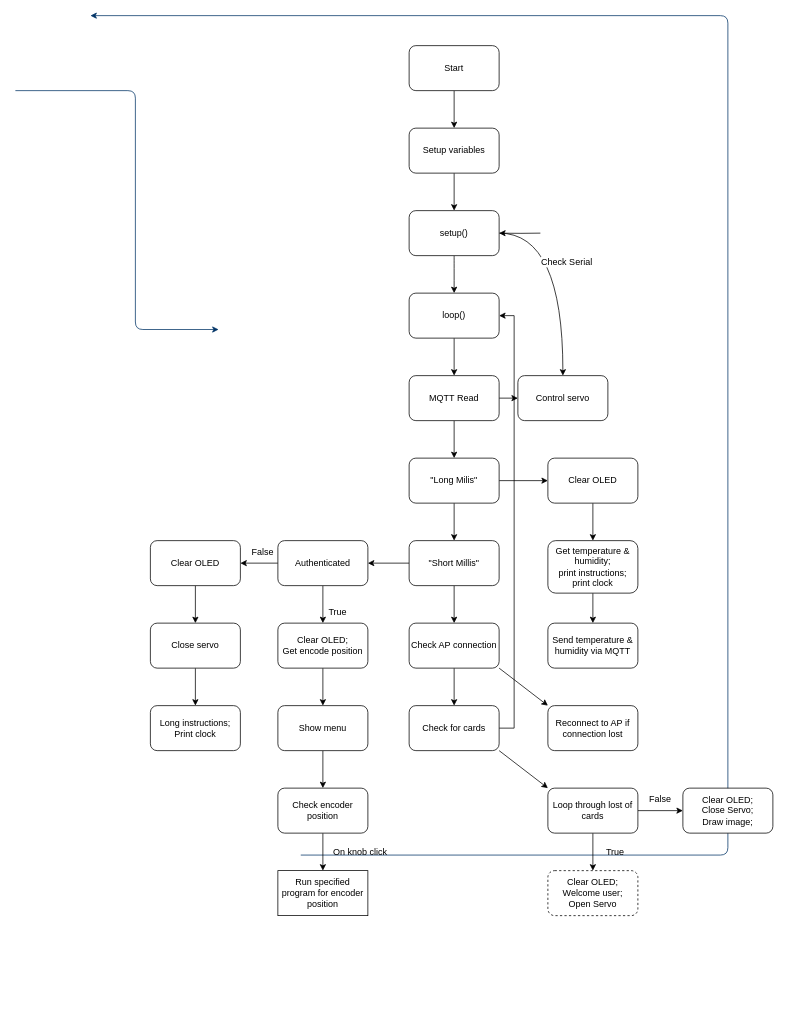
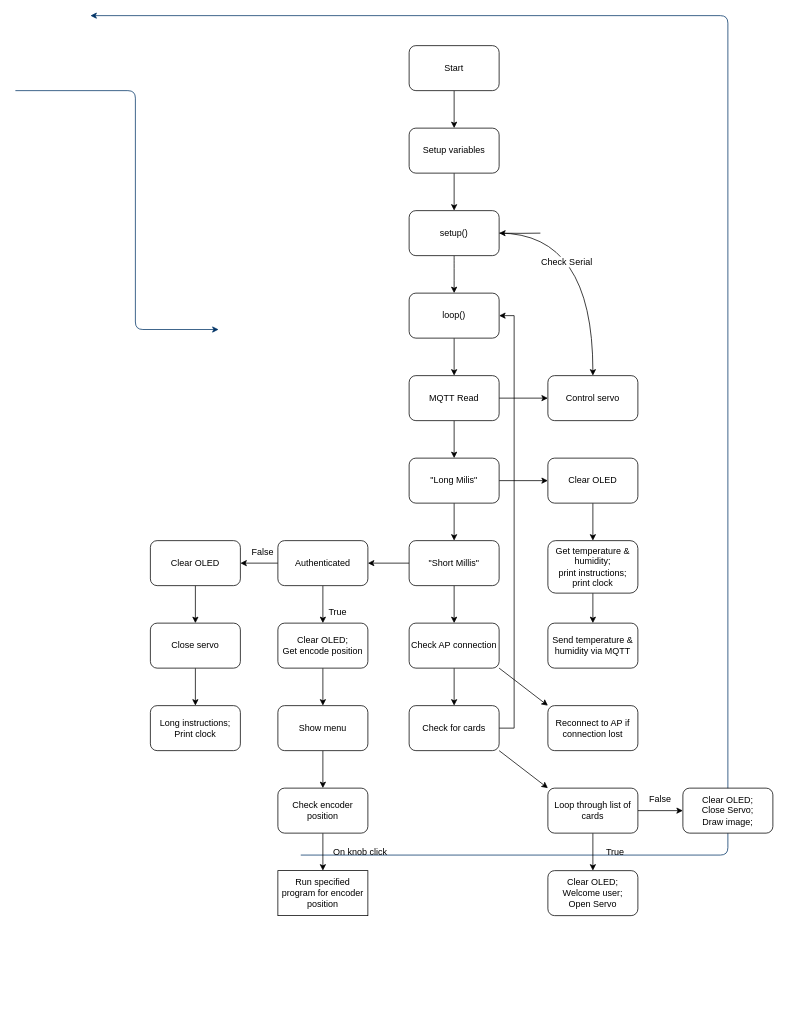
(563, 398) -> (593, 398)
(593, 810) -> (593, 810)
(593, 893) -> (593, 893)
